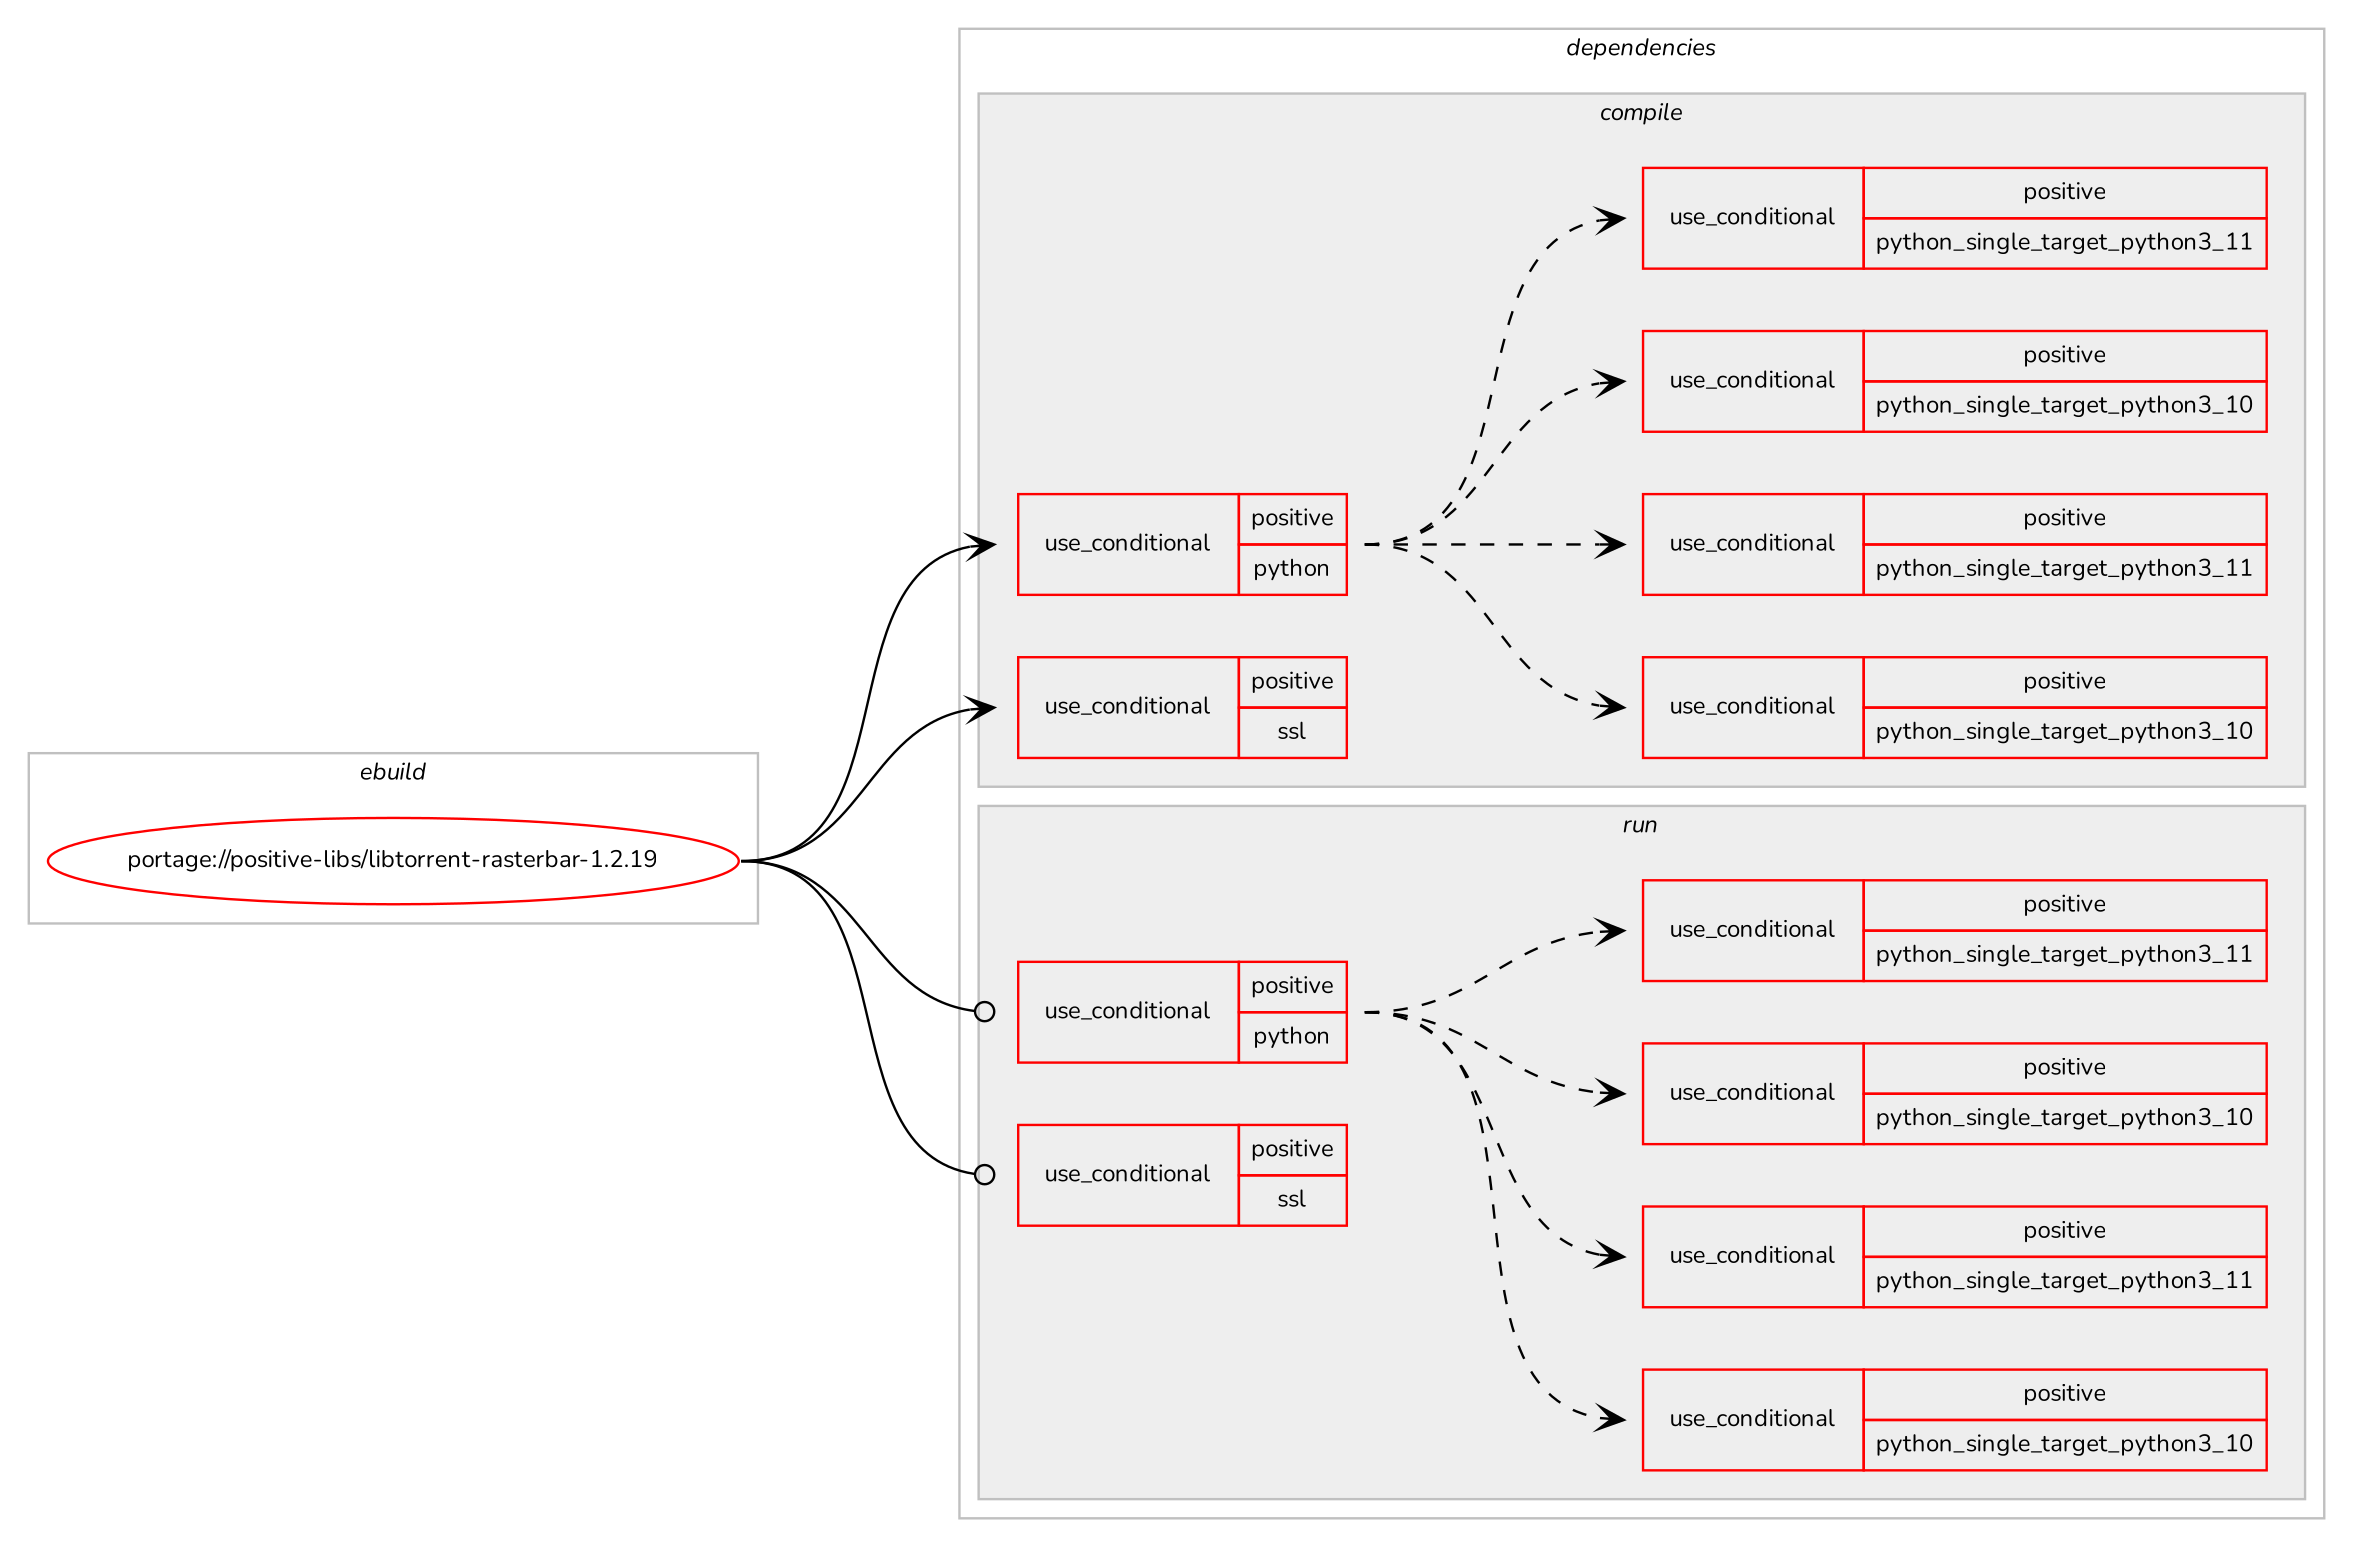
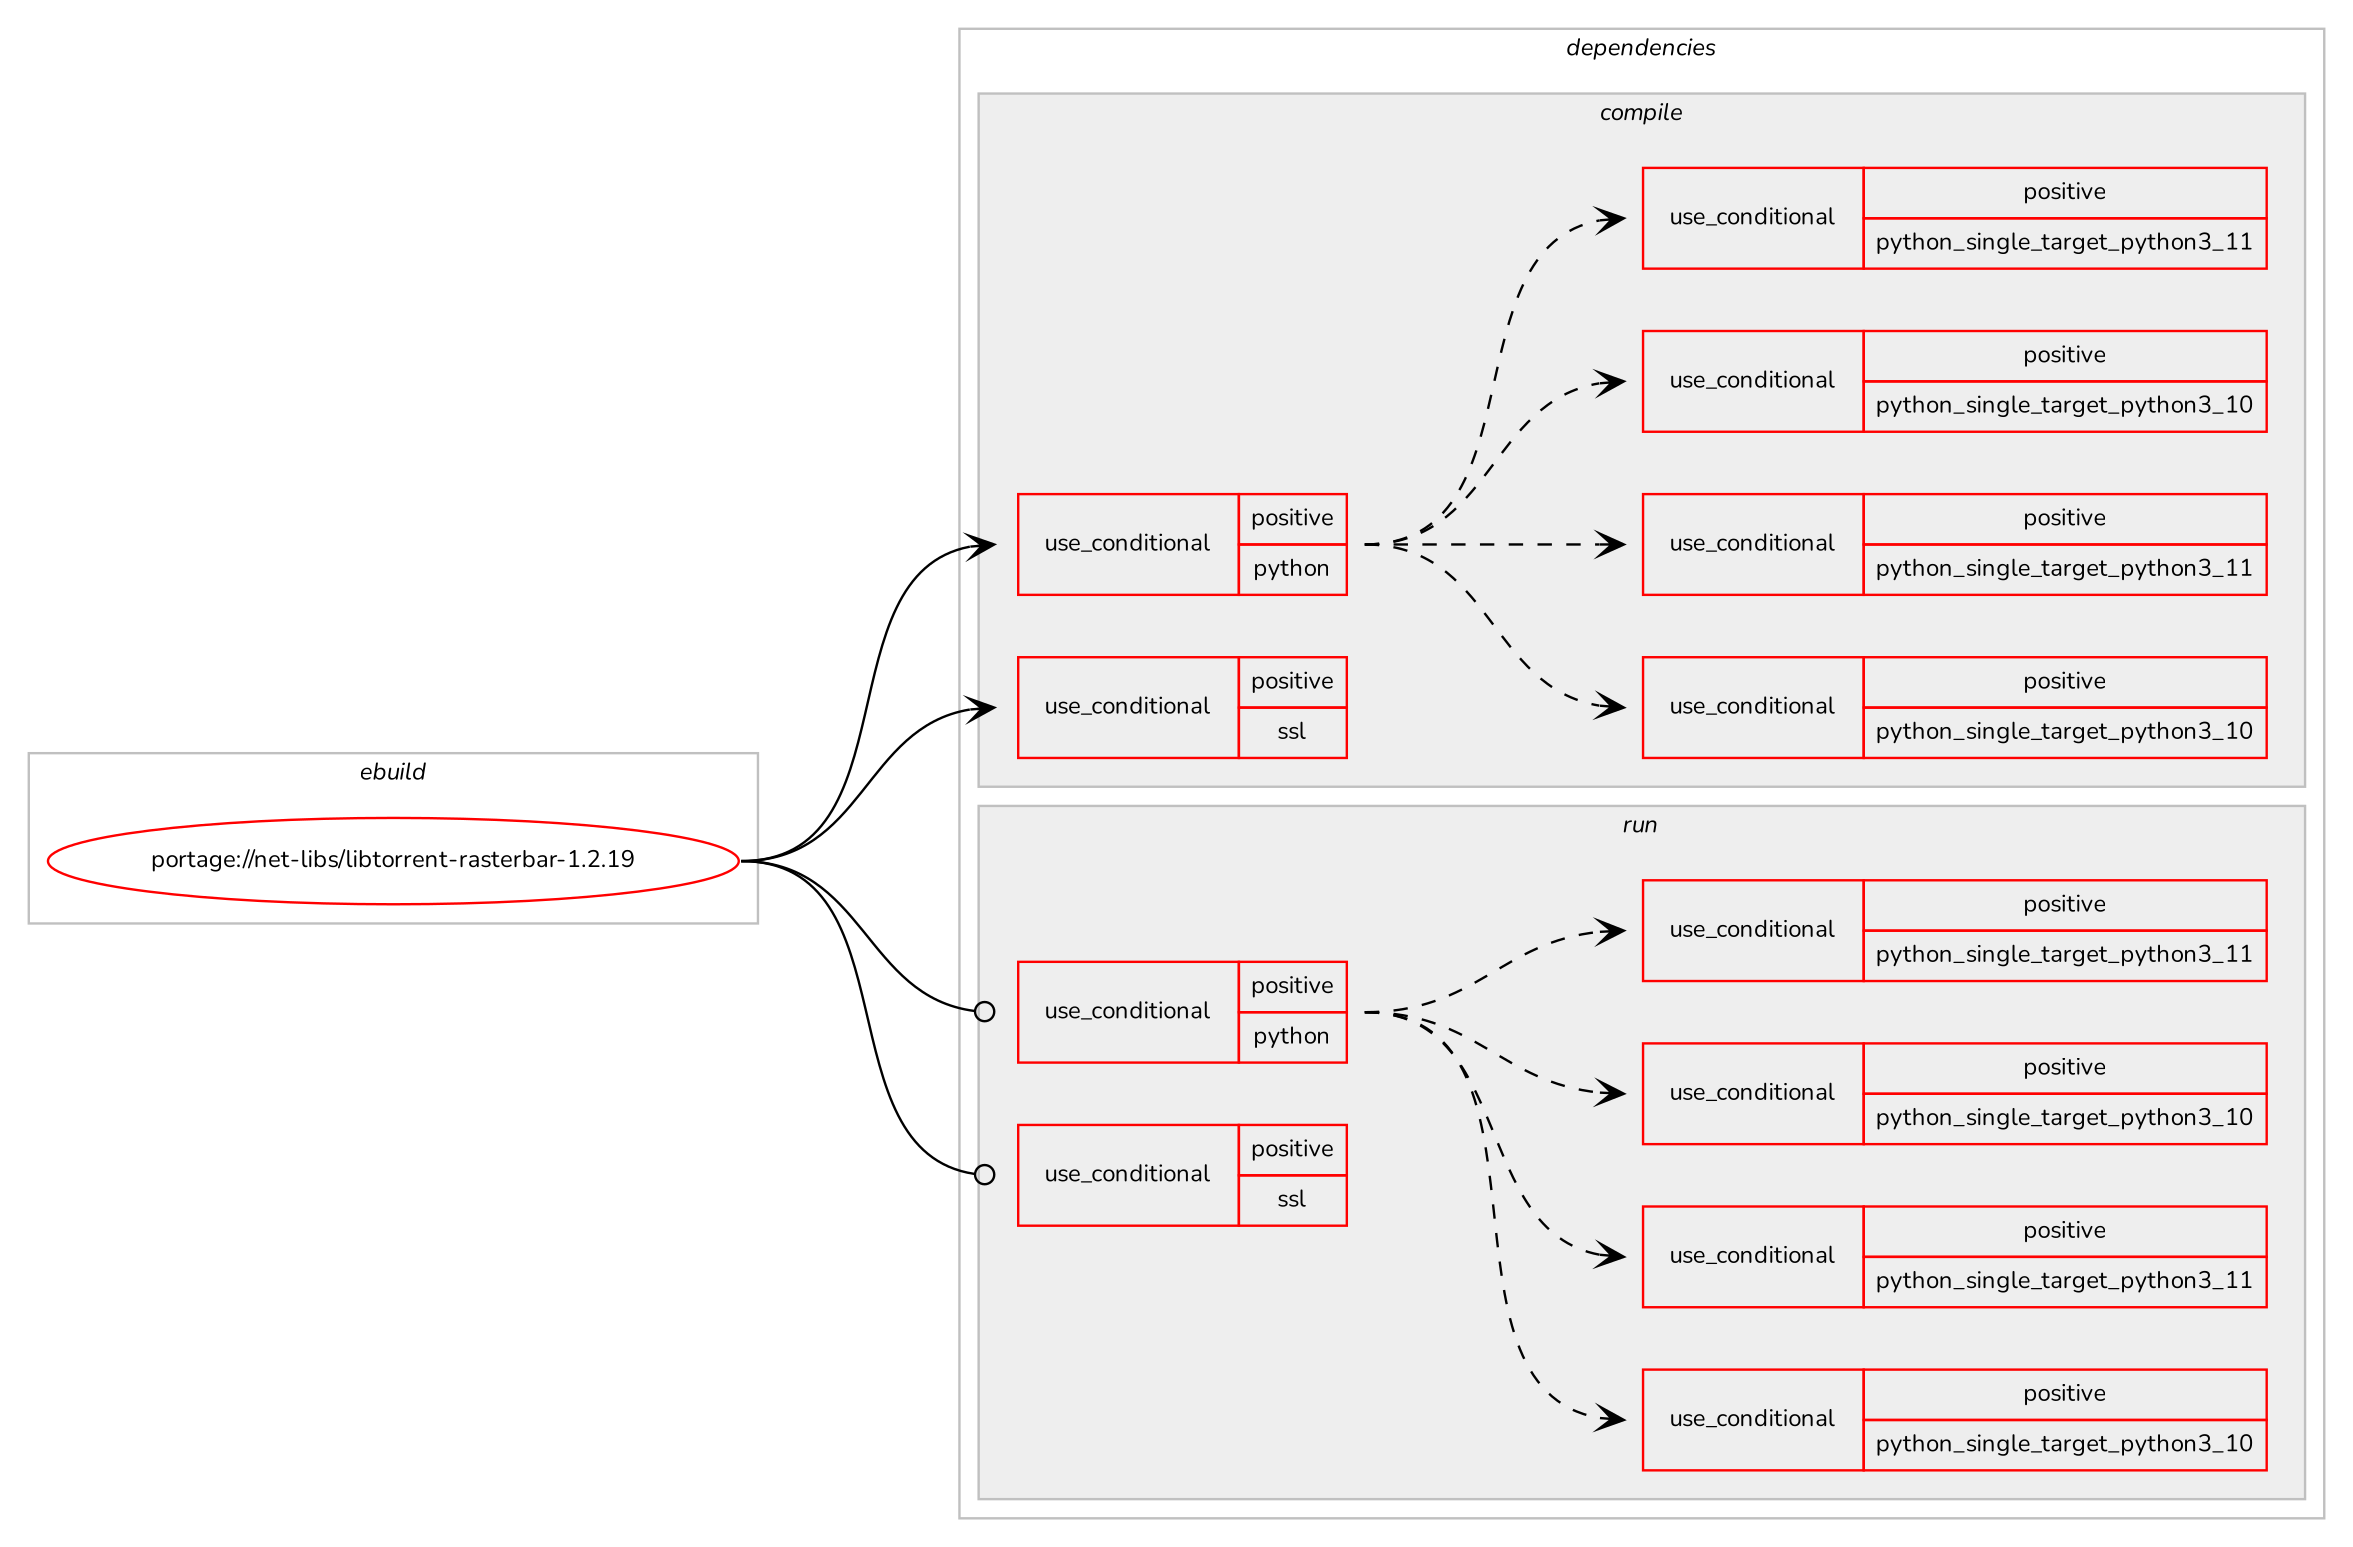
(393, 861) -> (393, 861)
